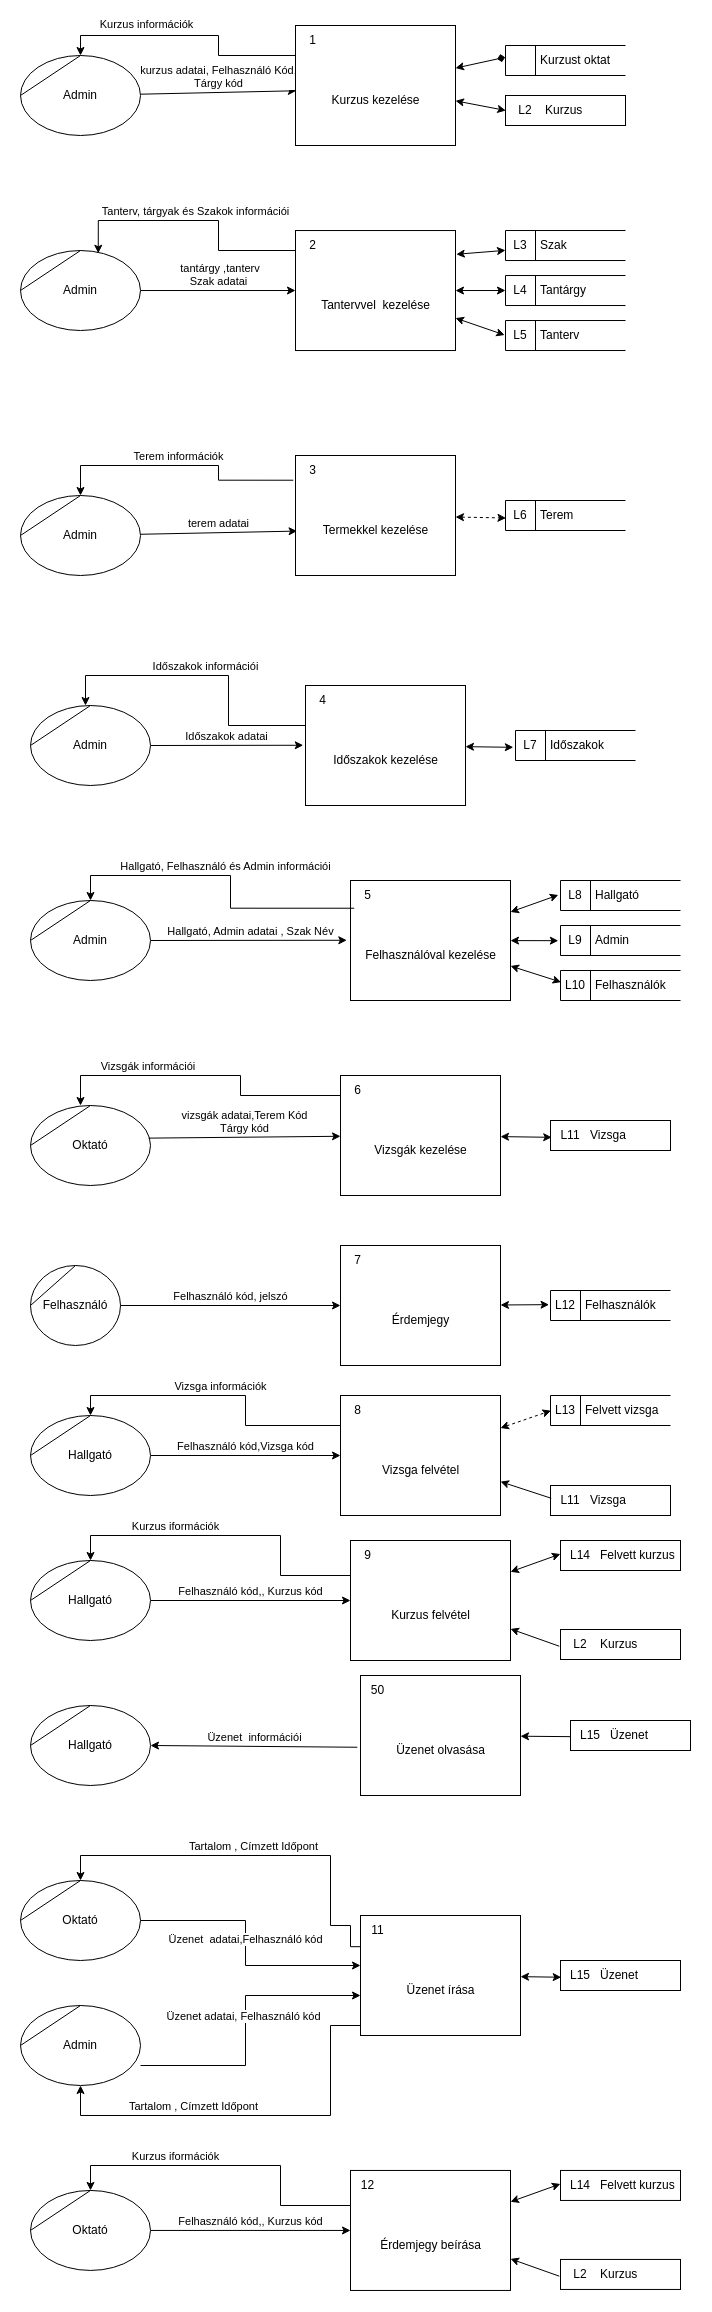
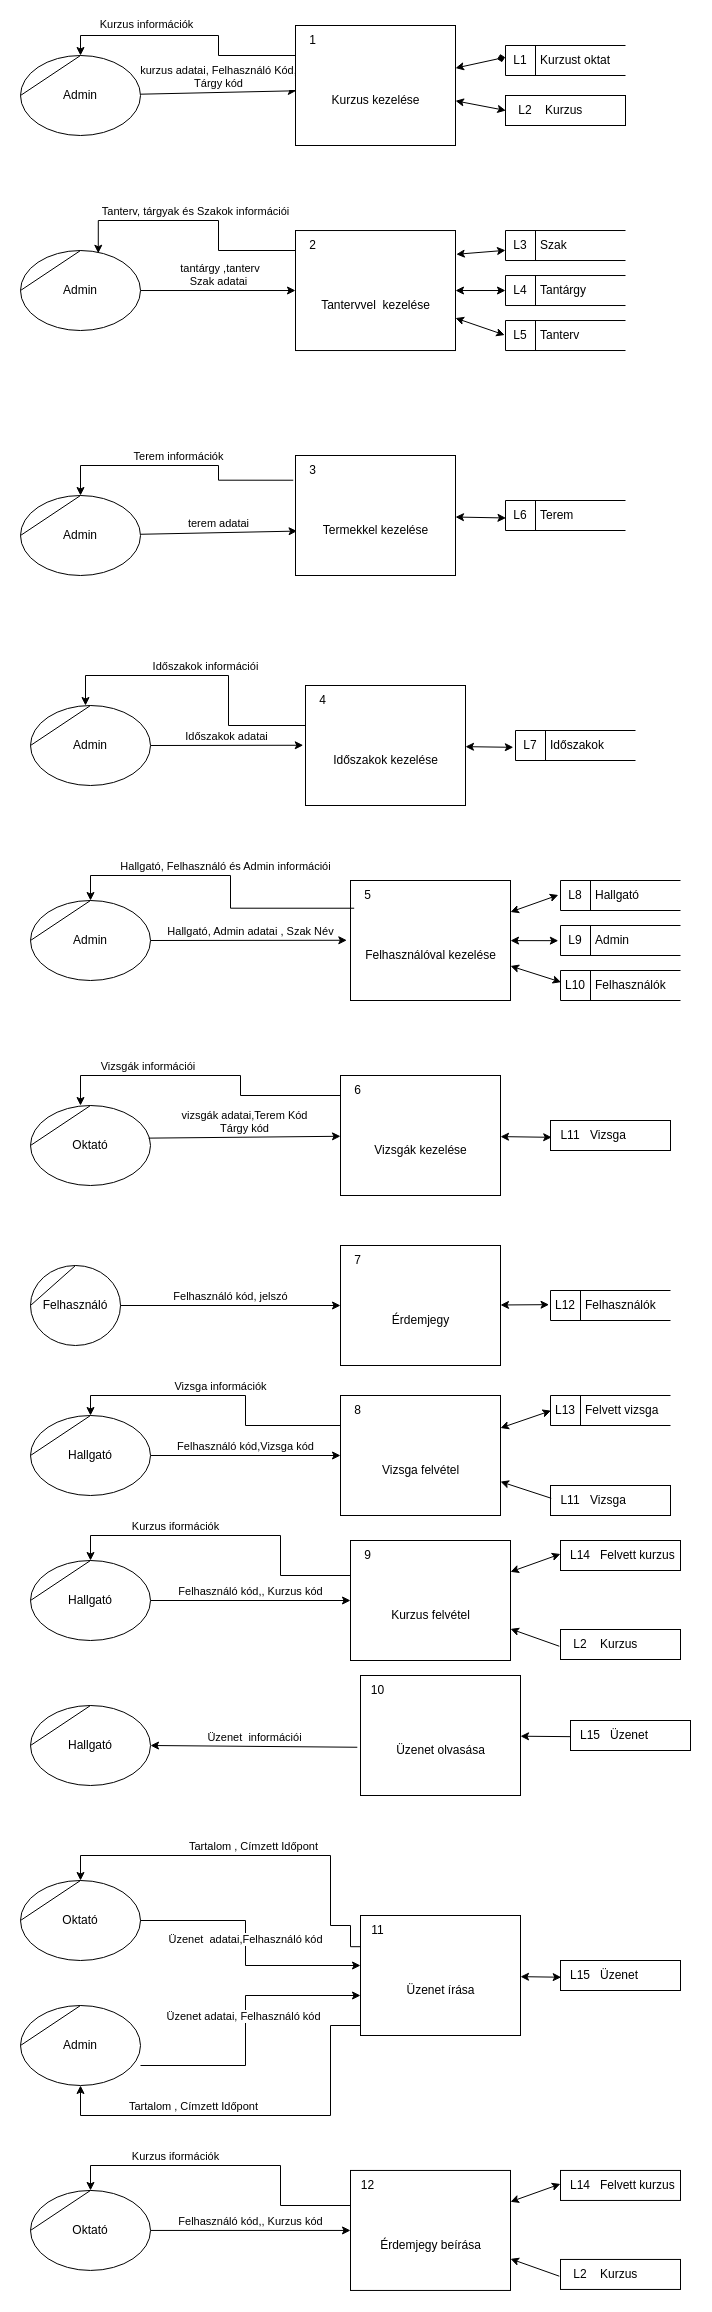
none -> (521, 61)
(480, 518) -> (480, 518)
(525, 1420) -> (525, 1420)
(378, 1691) -> (378, 1691)
